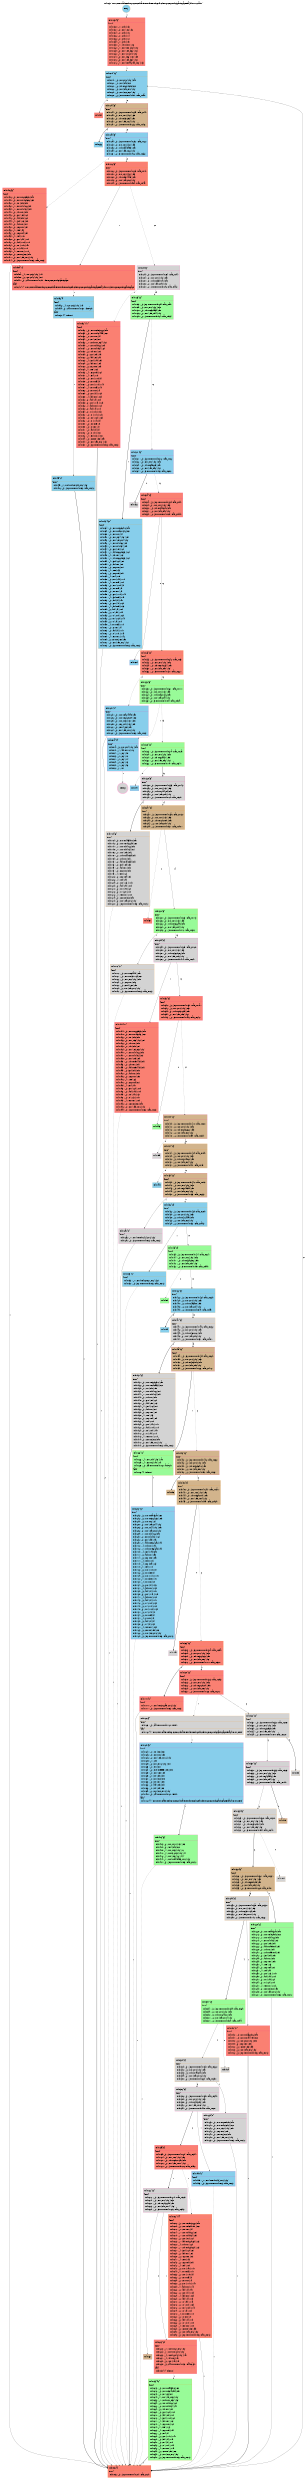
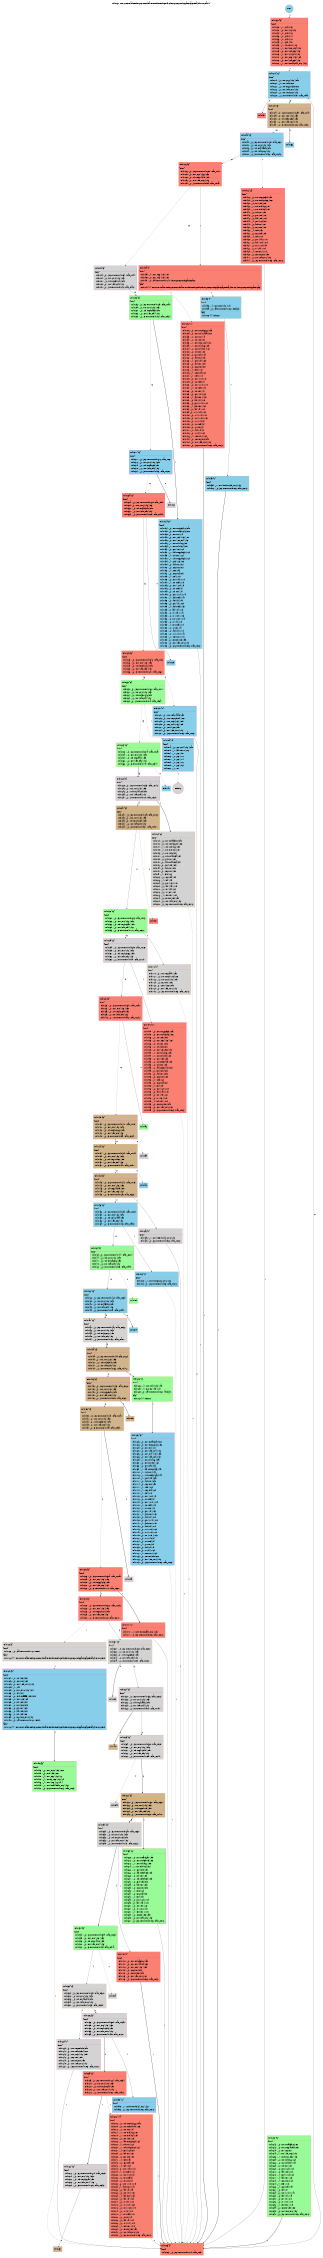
(126, 9) -> (289, 9)
(154, 1411) -> none
(175, 2357) -> none
